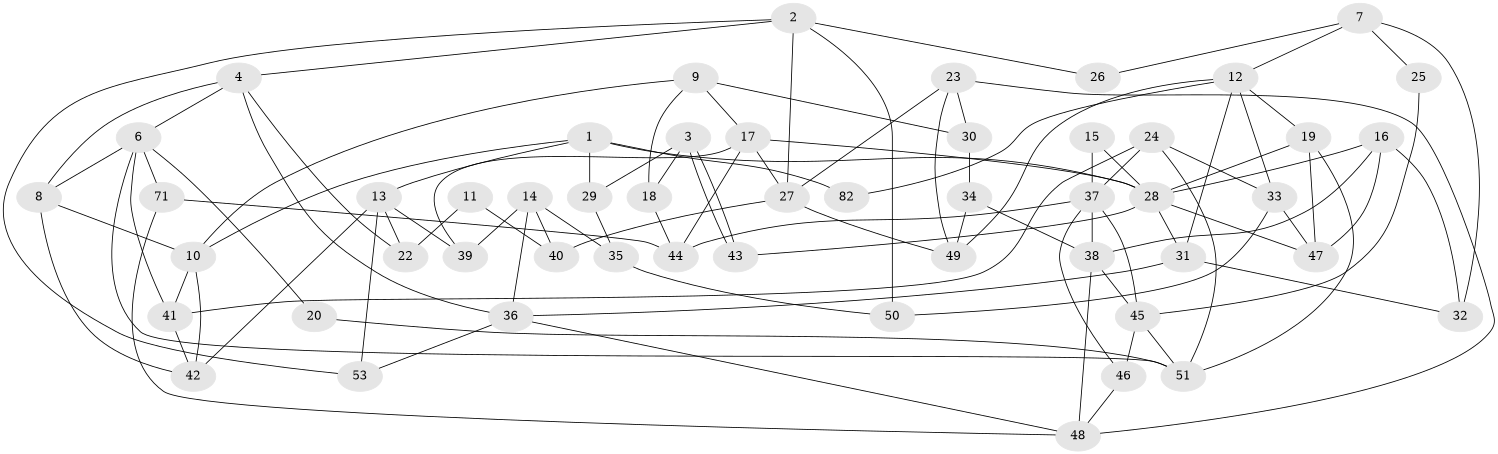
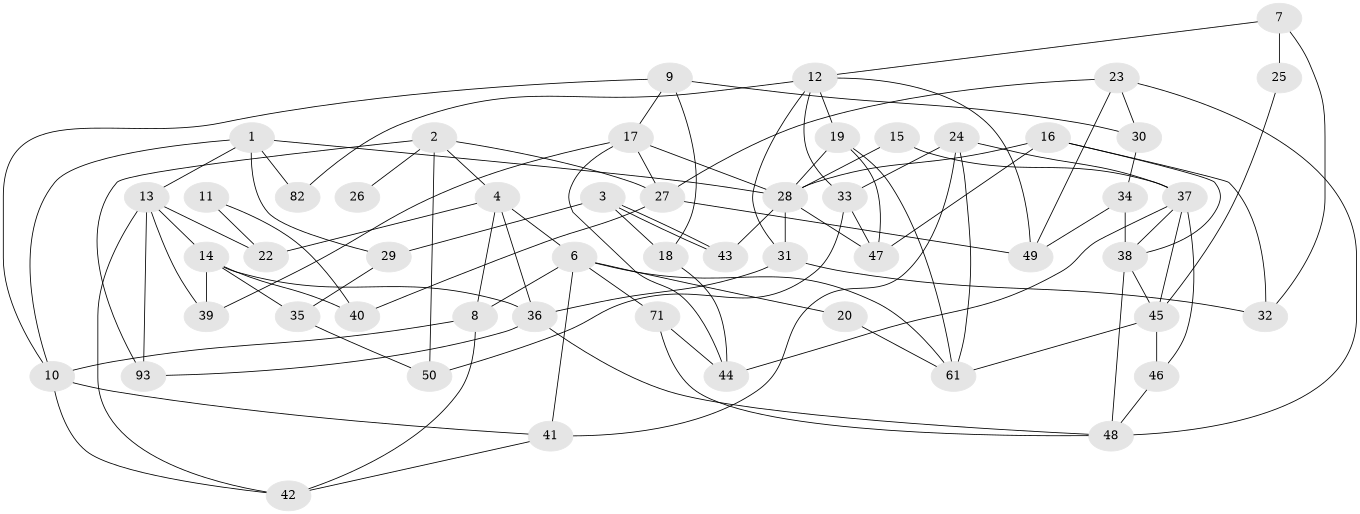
(1229, 48) -> none
none -> (177, 227)
(360, 376) -> (143, 376)
(1183, 376) -> (954, 376)
